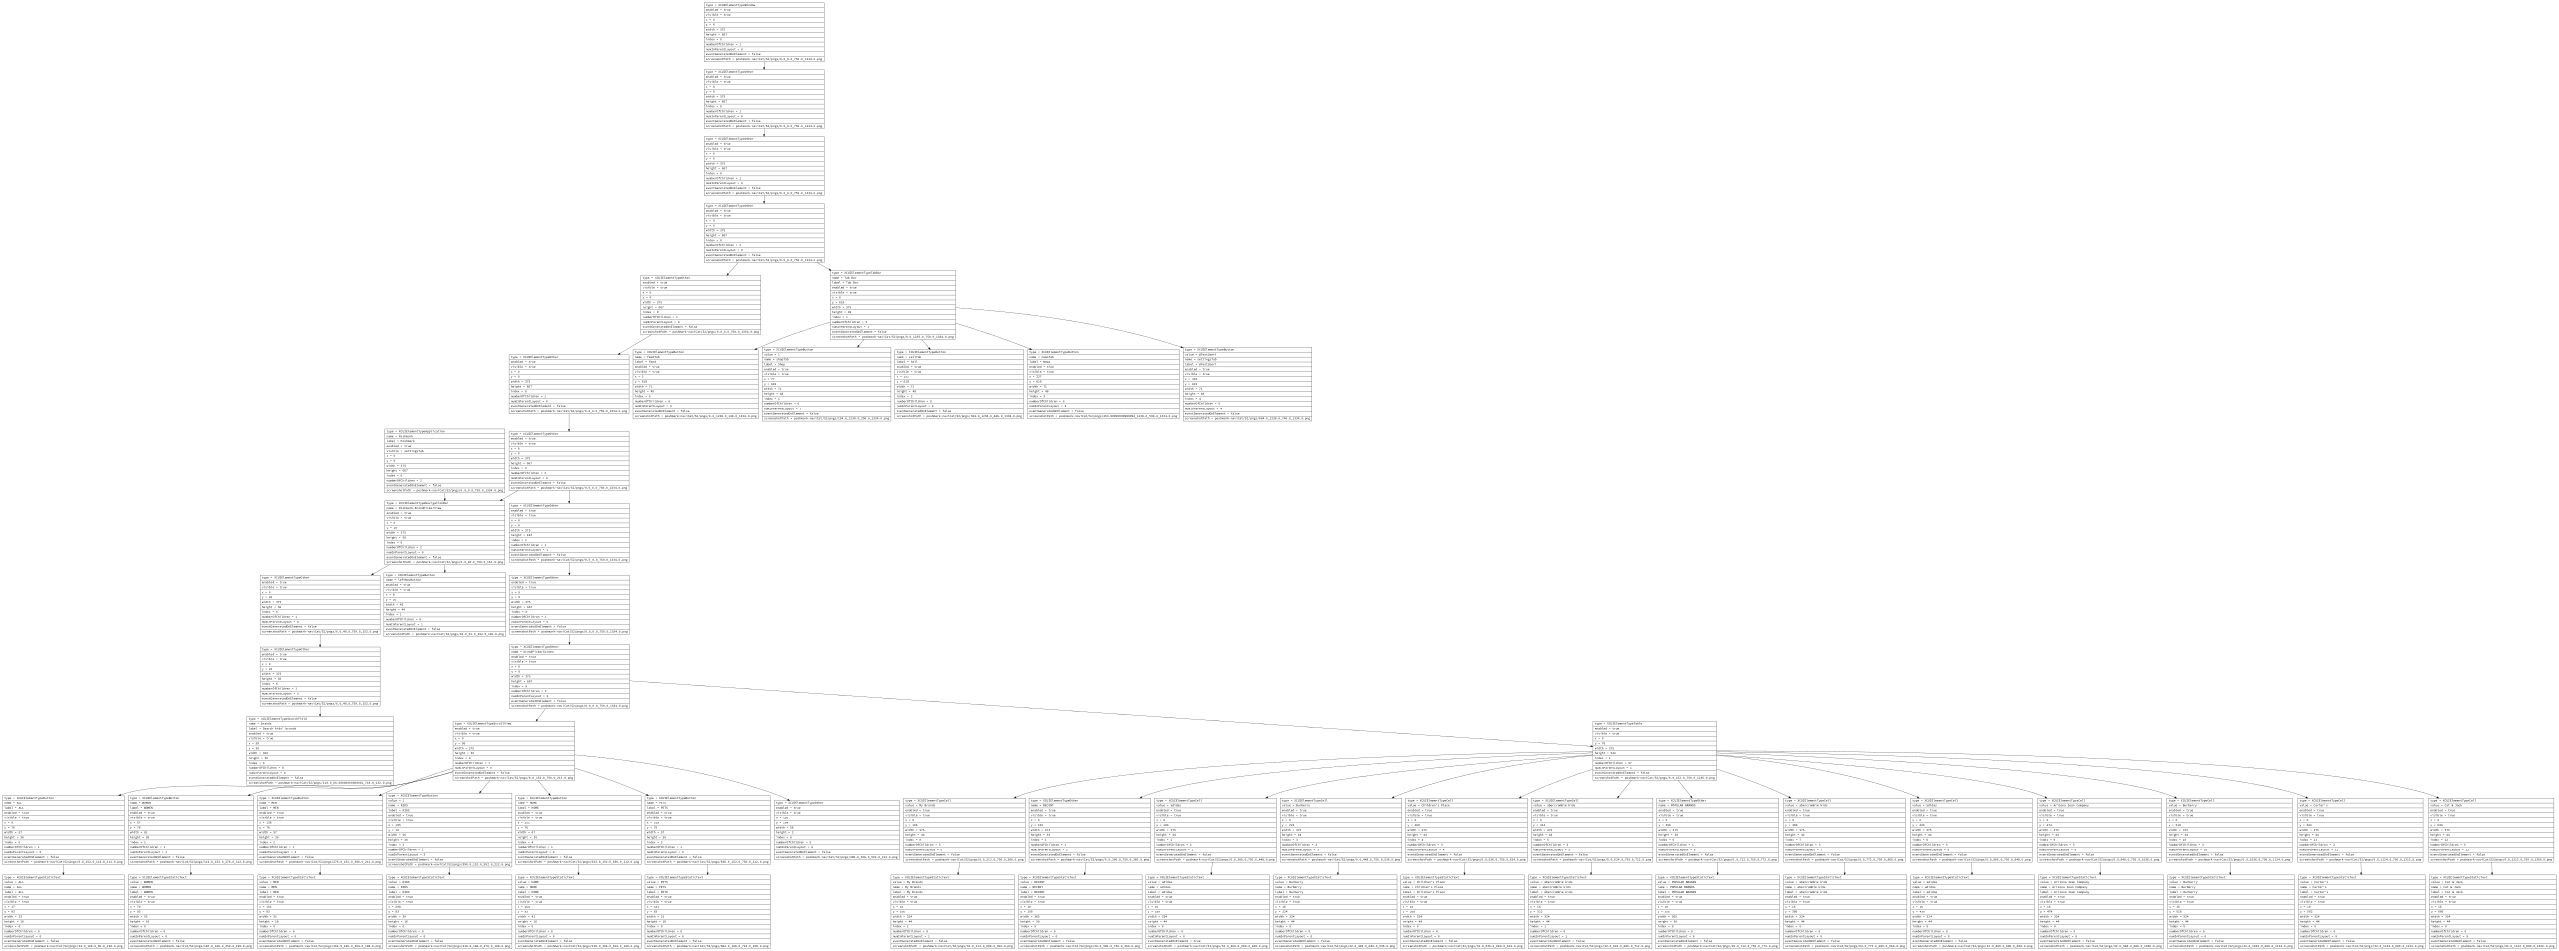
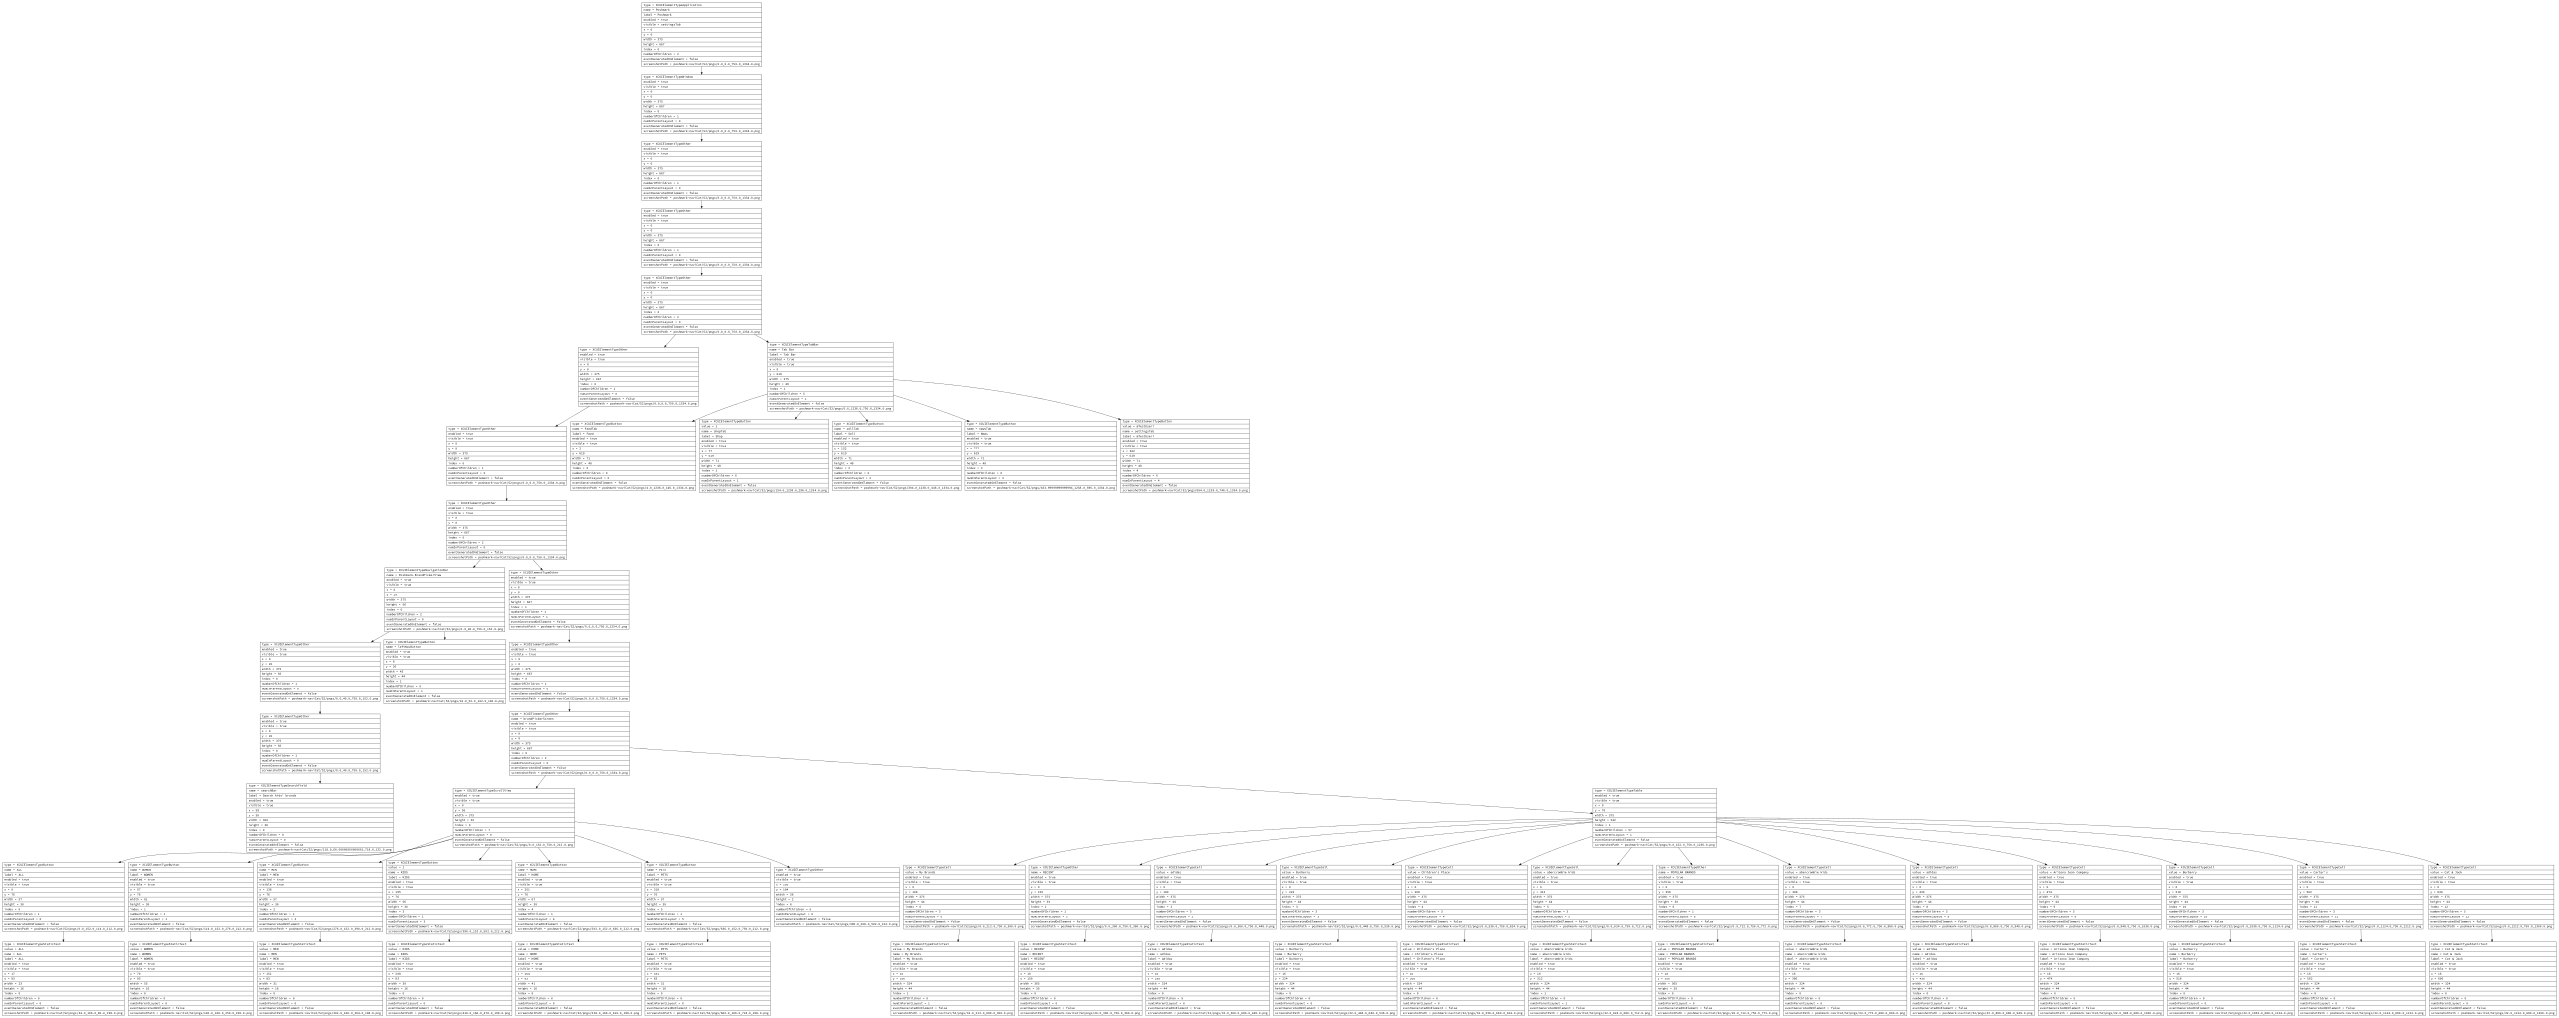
(445, 496) -> (702, 69)
(260, 724) -> (263, 791)
